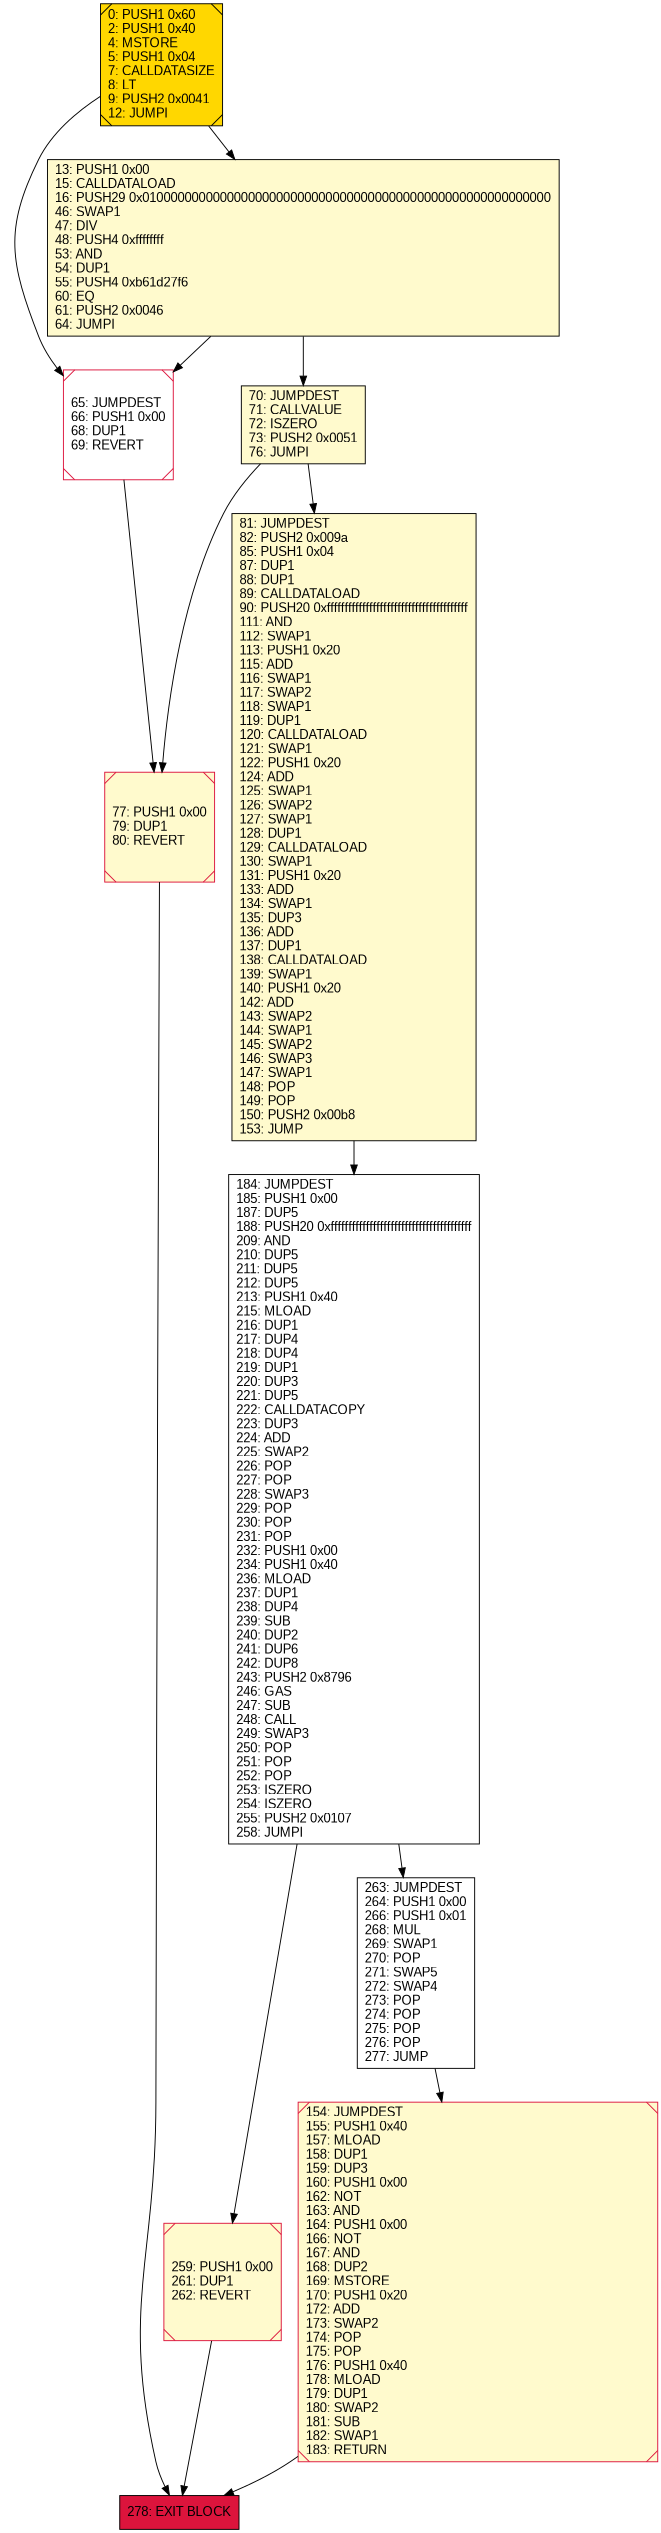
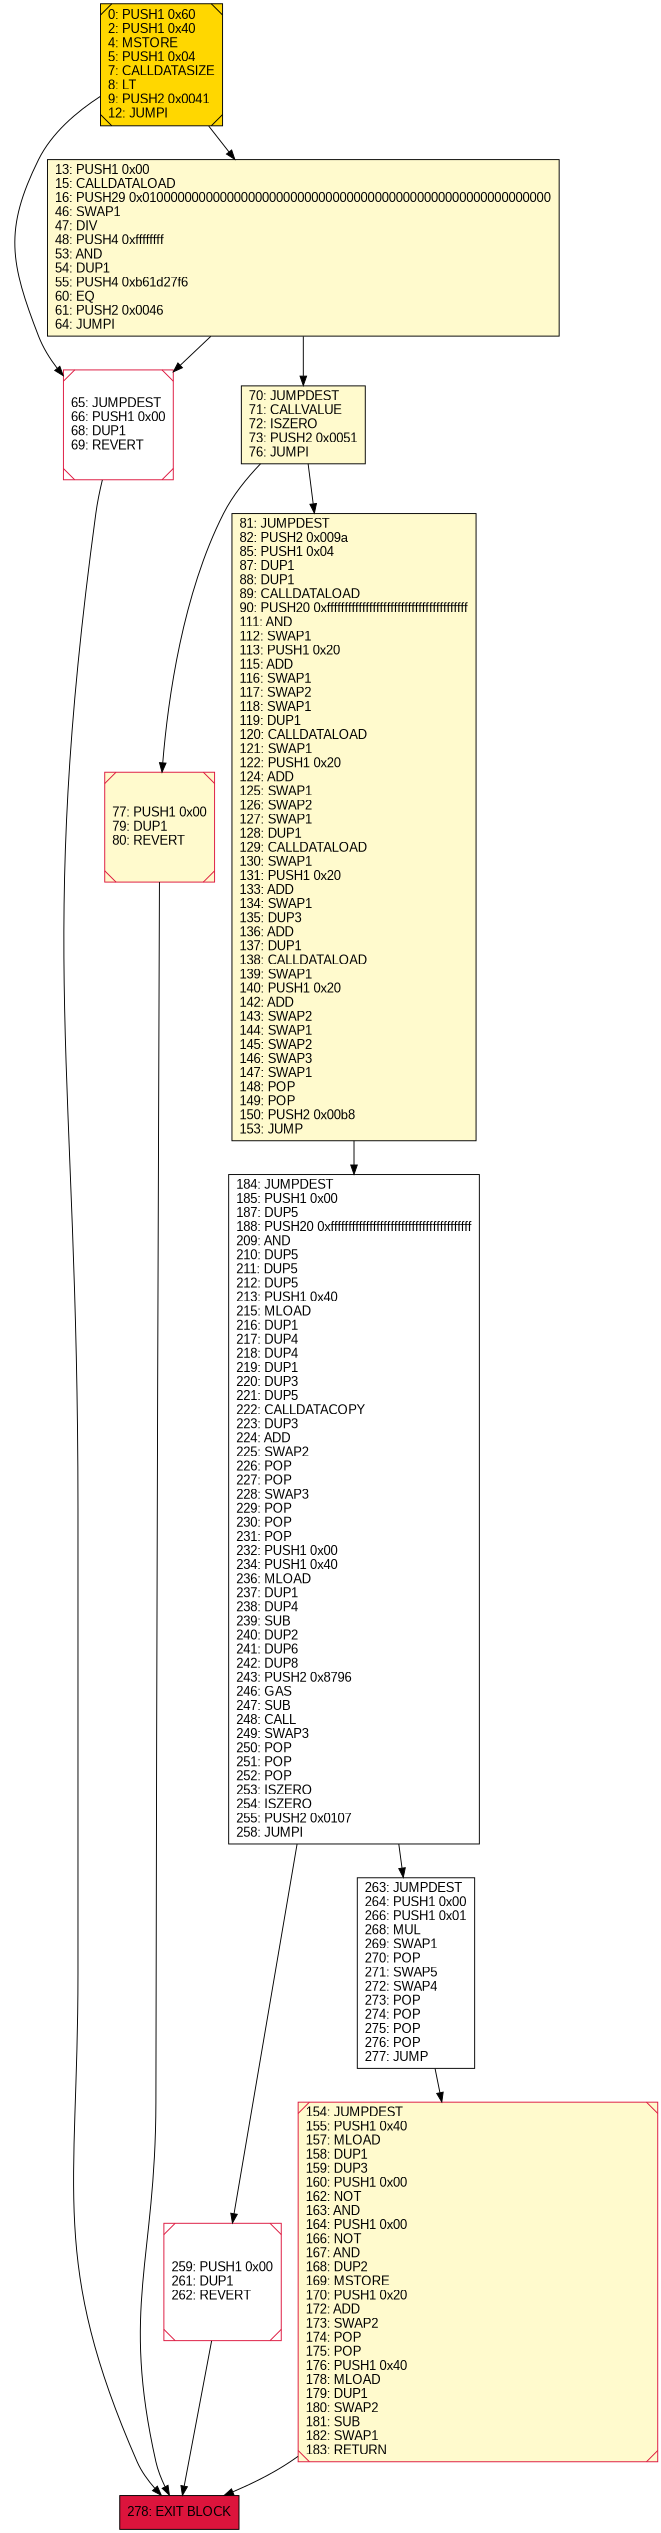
(139, 621) -> (78, 1490)
(223, 2282) -> (223, 2282)
